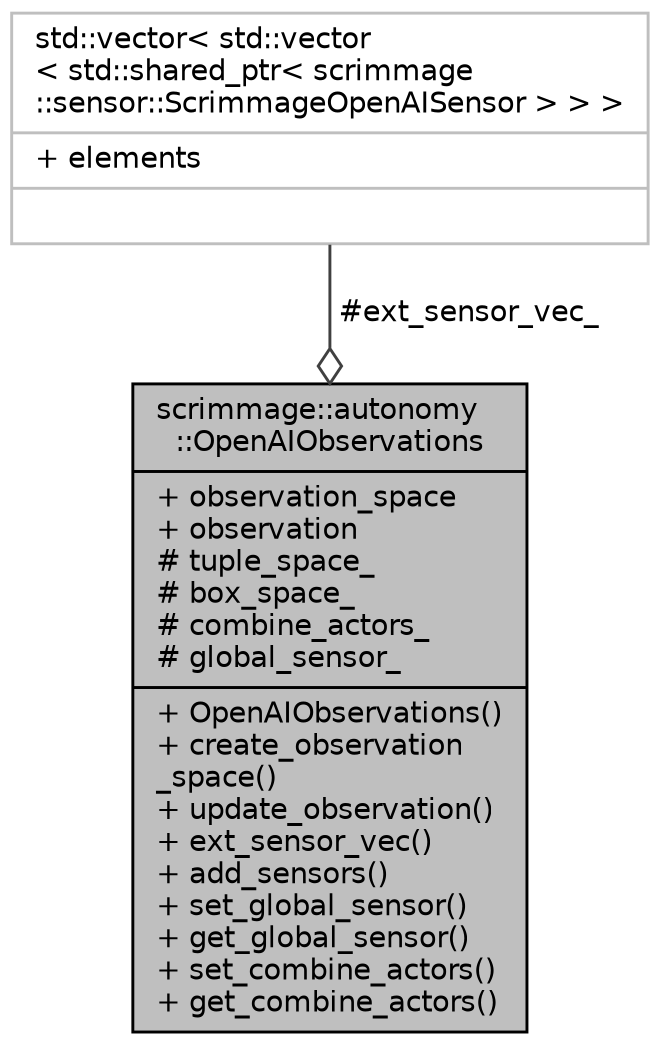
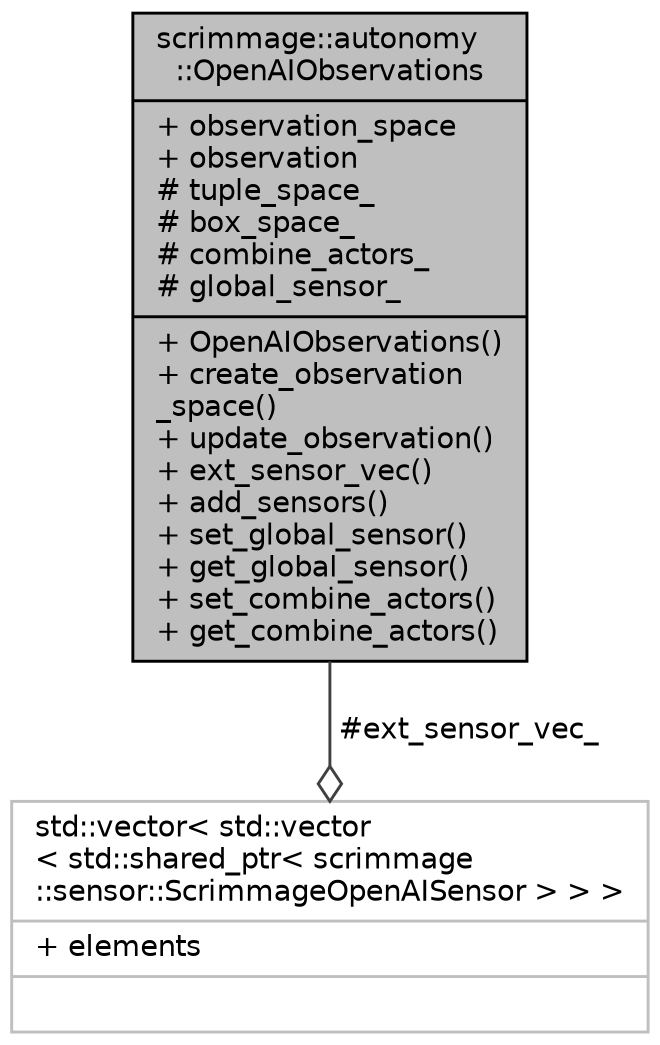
(330, 296) -> (330, 714)
